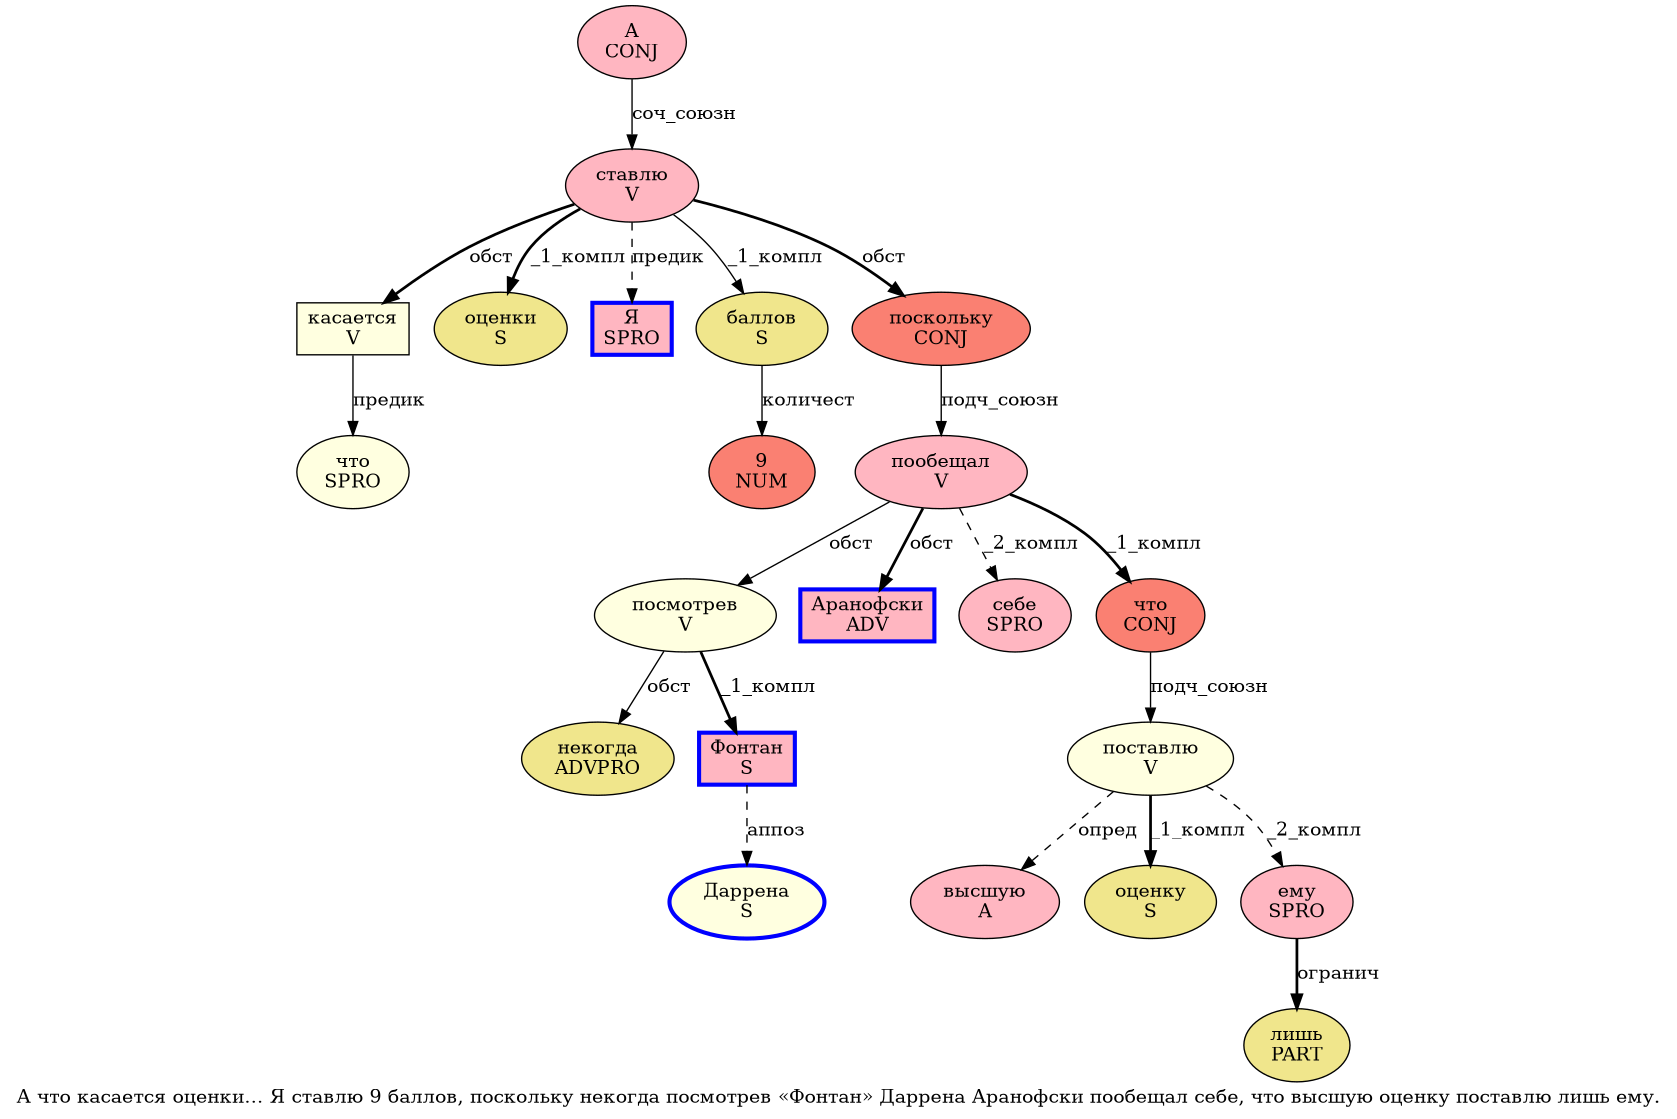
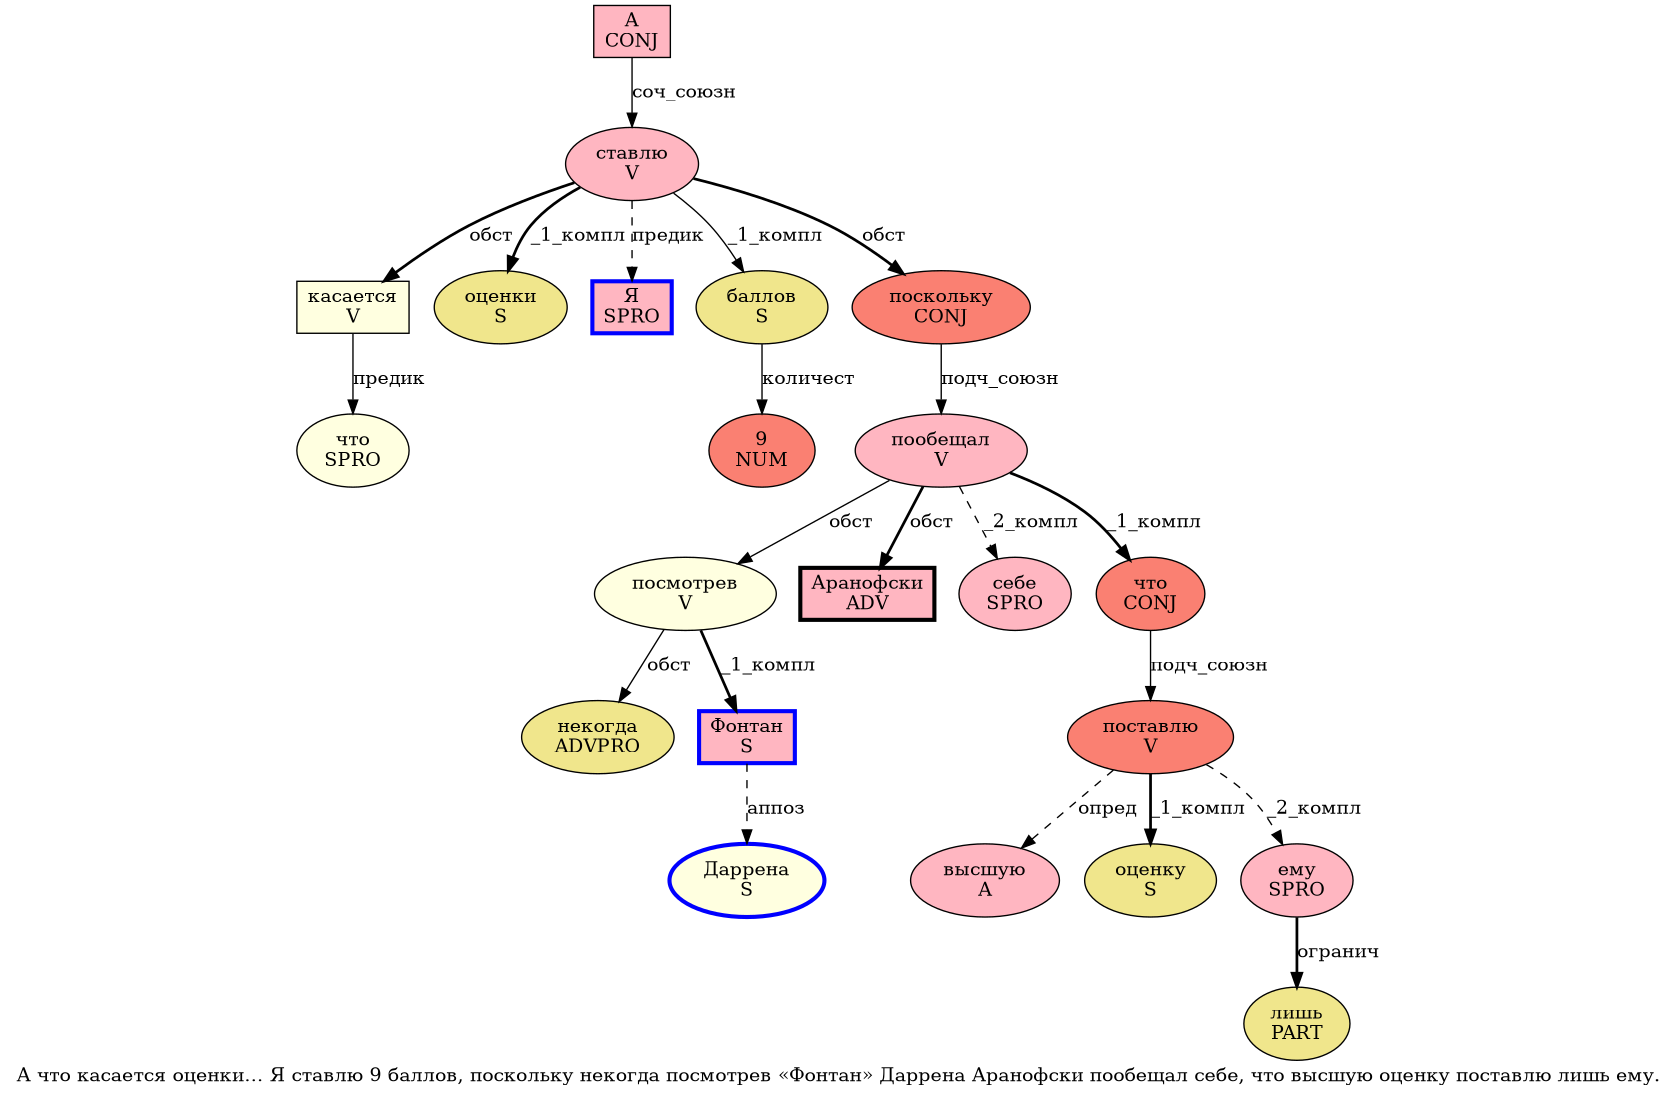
(632, 42) -> (632, 31)
(867, 615) -> (867, 594)
(1151, 759) -> (1151, 737)
